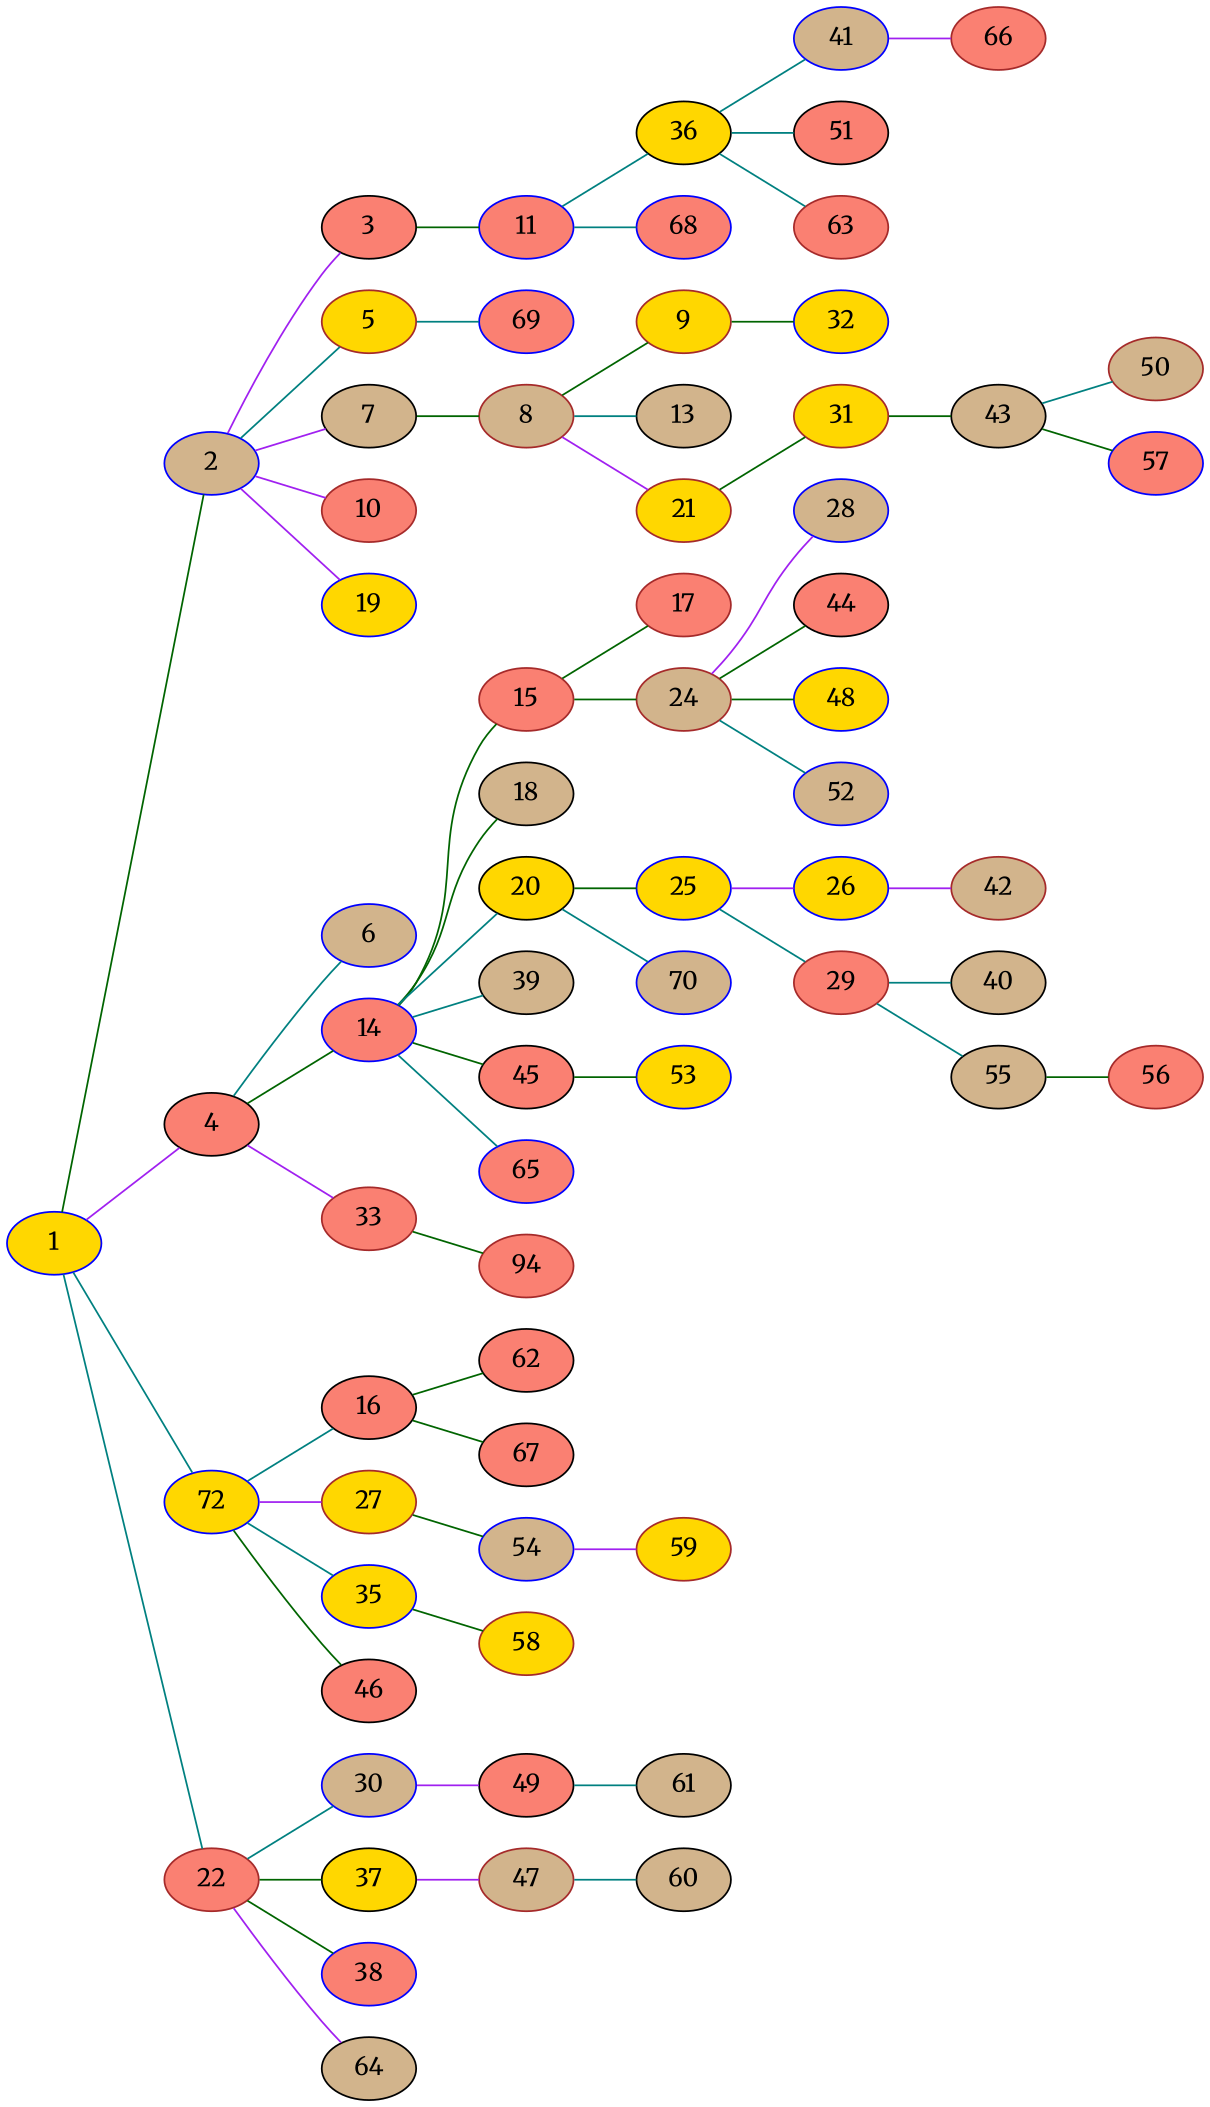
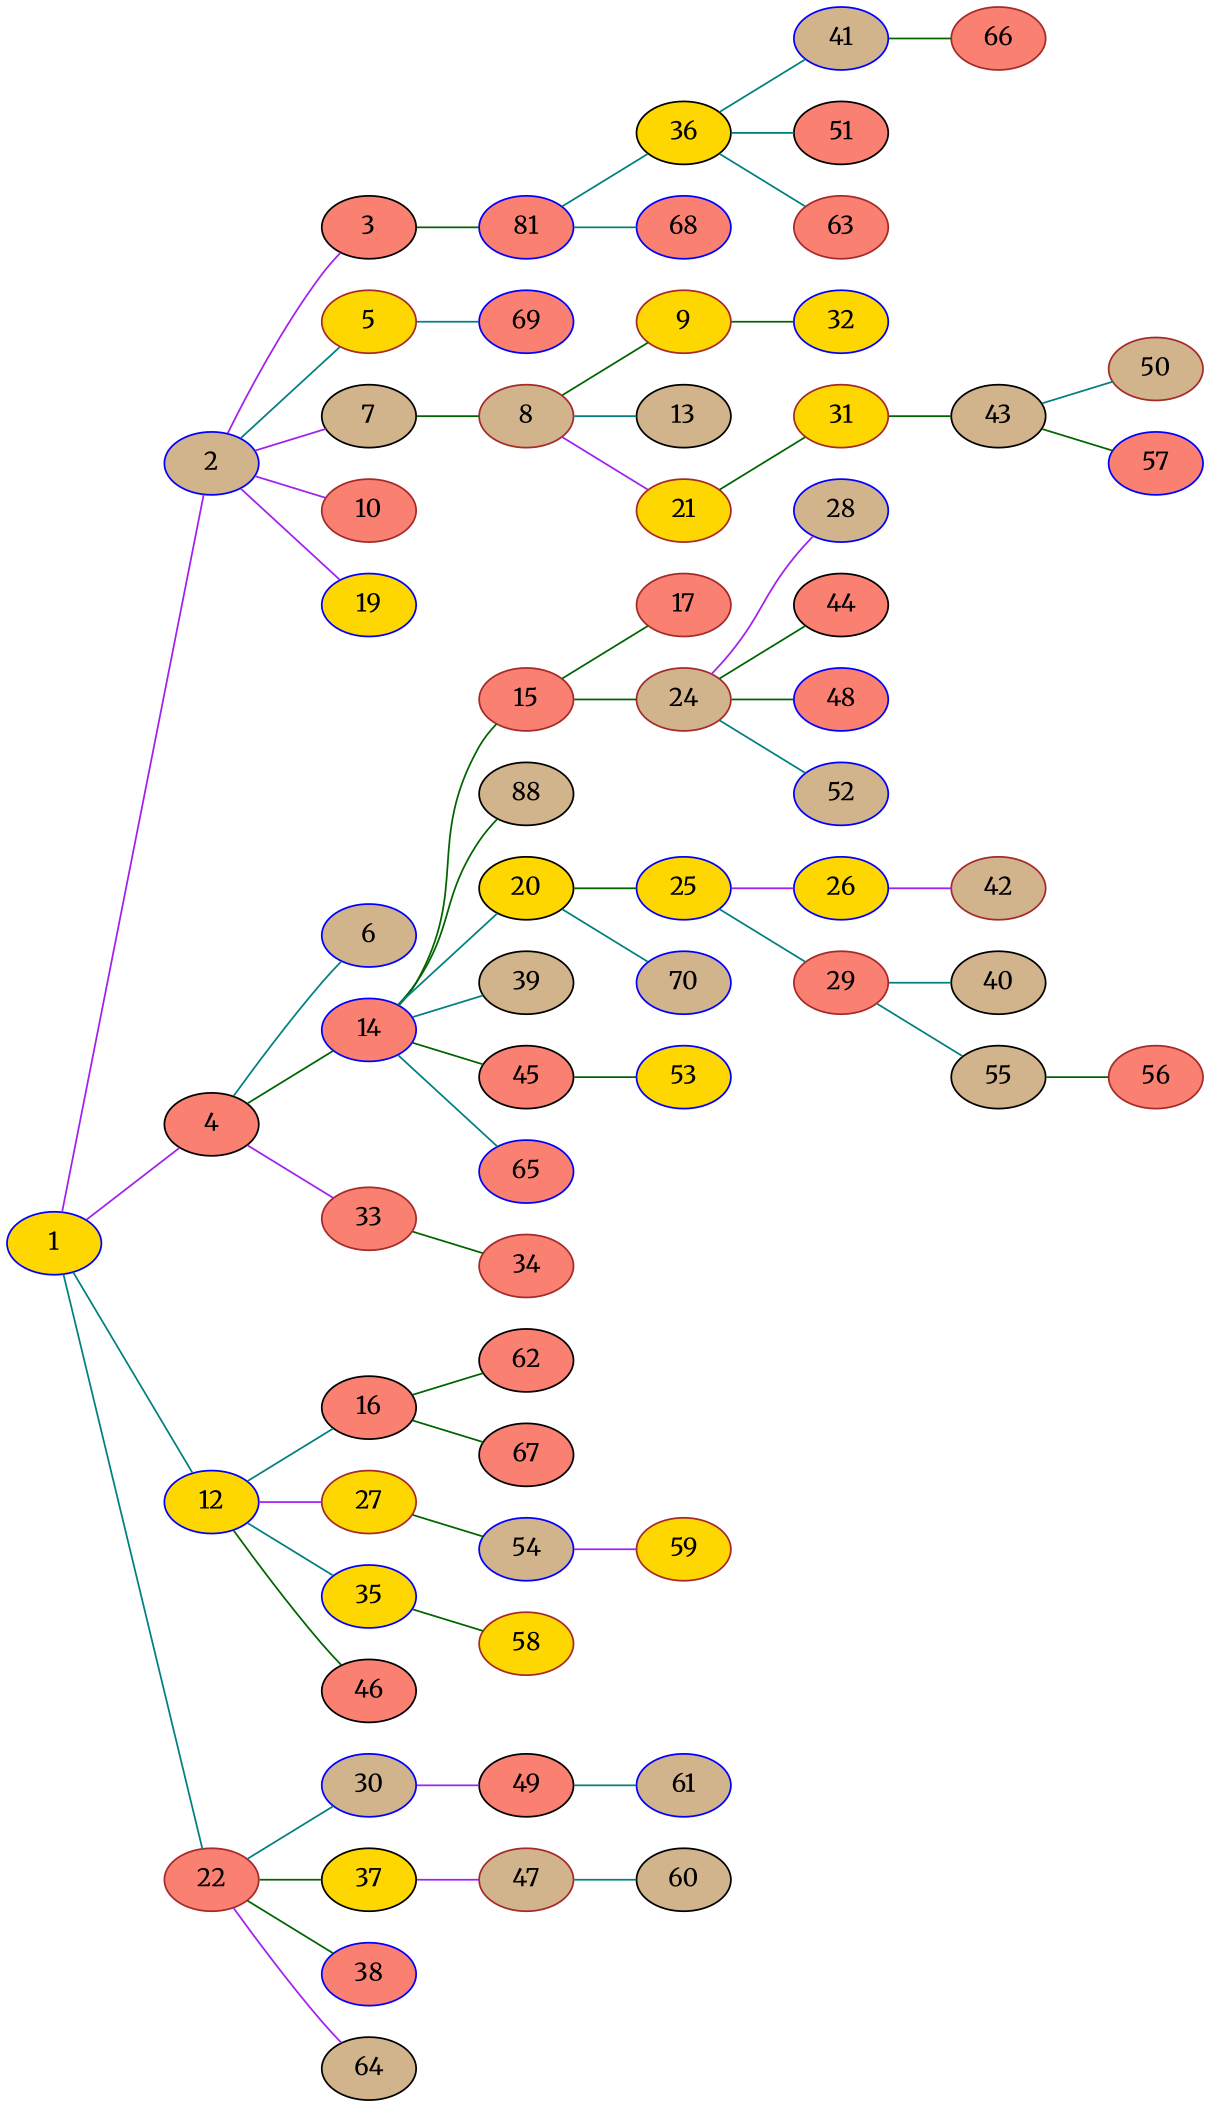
(920, 38) -> (920, 38)
(526, 227) -> (526, 227)
(841, 699) -> (841, 699)
(526, 794) -> (526, 794)
(133, 853) -> (133, 853)
(526, 1266) -> (526, 1266)
(212, 1502) -> (212, 1502)
(684, 1785) -> (684, 1785)
